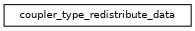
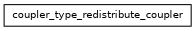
(98, 15) -> (98, 15)
